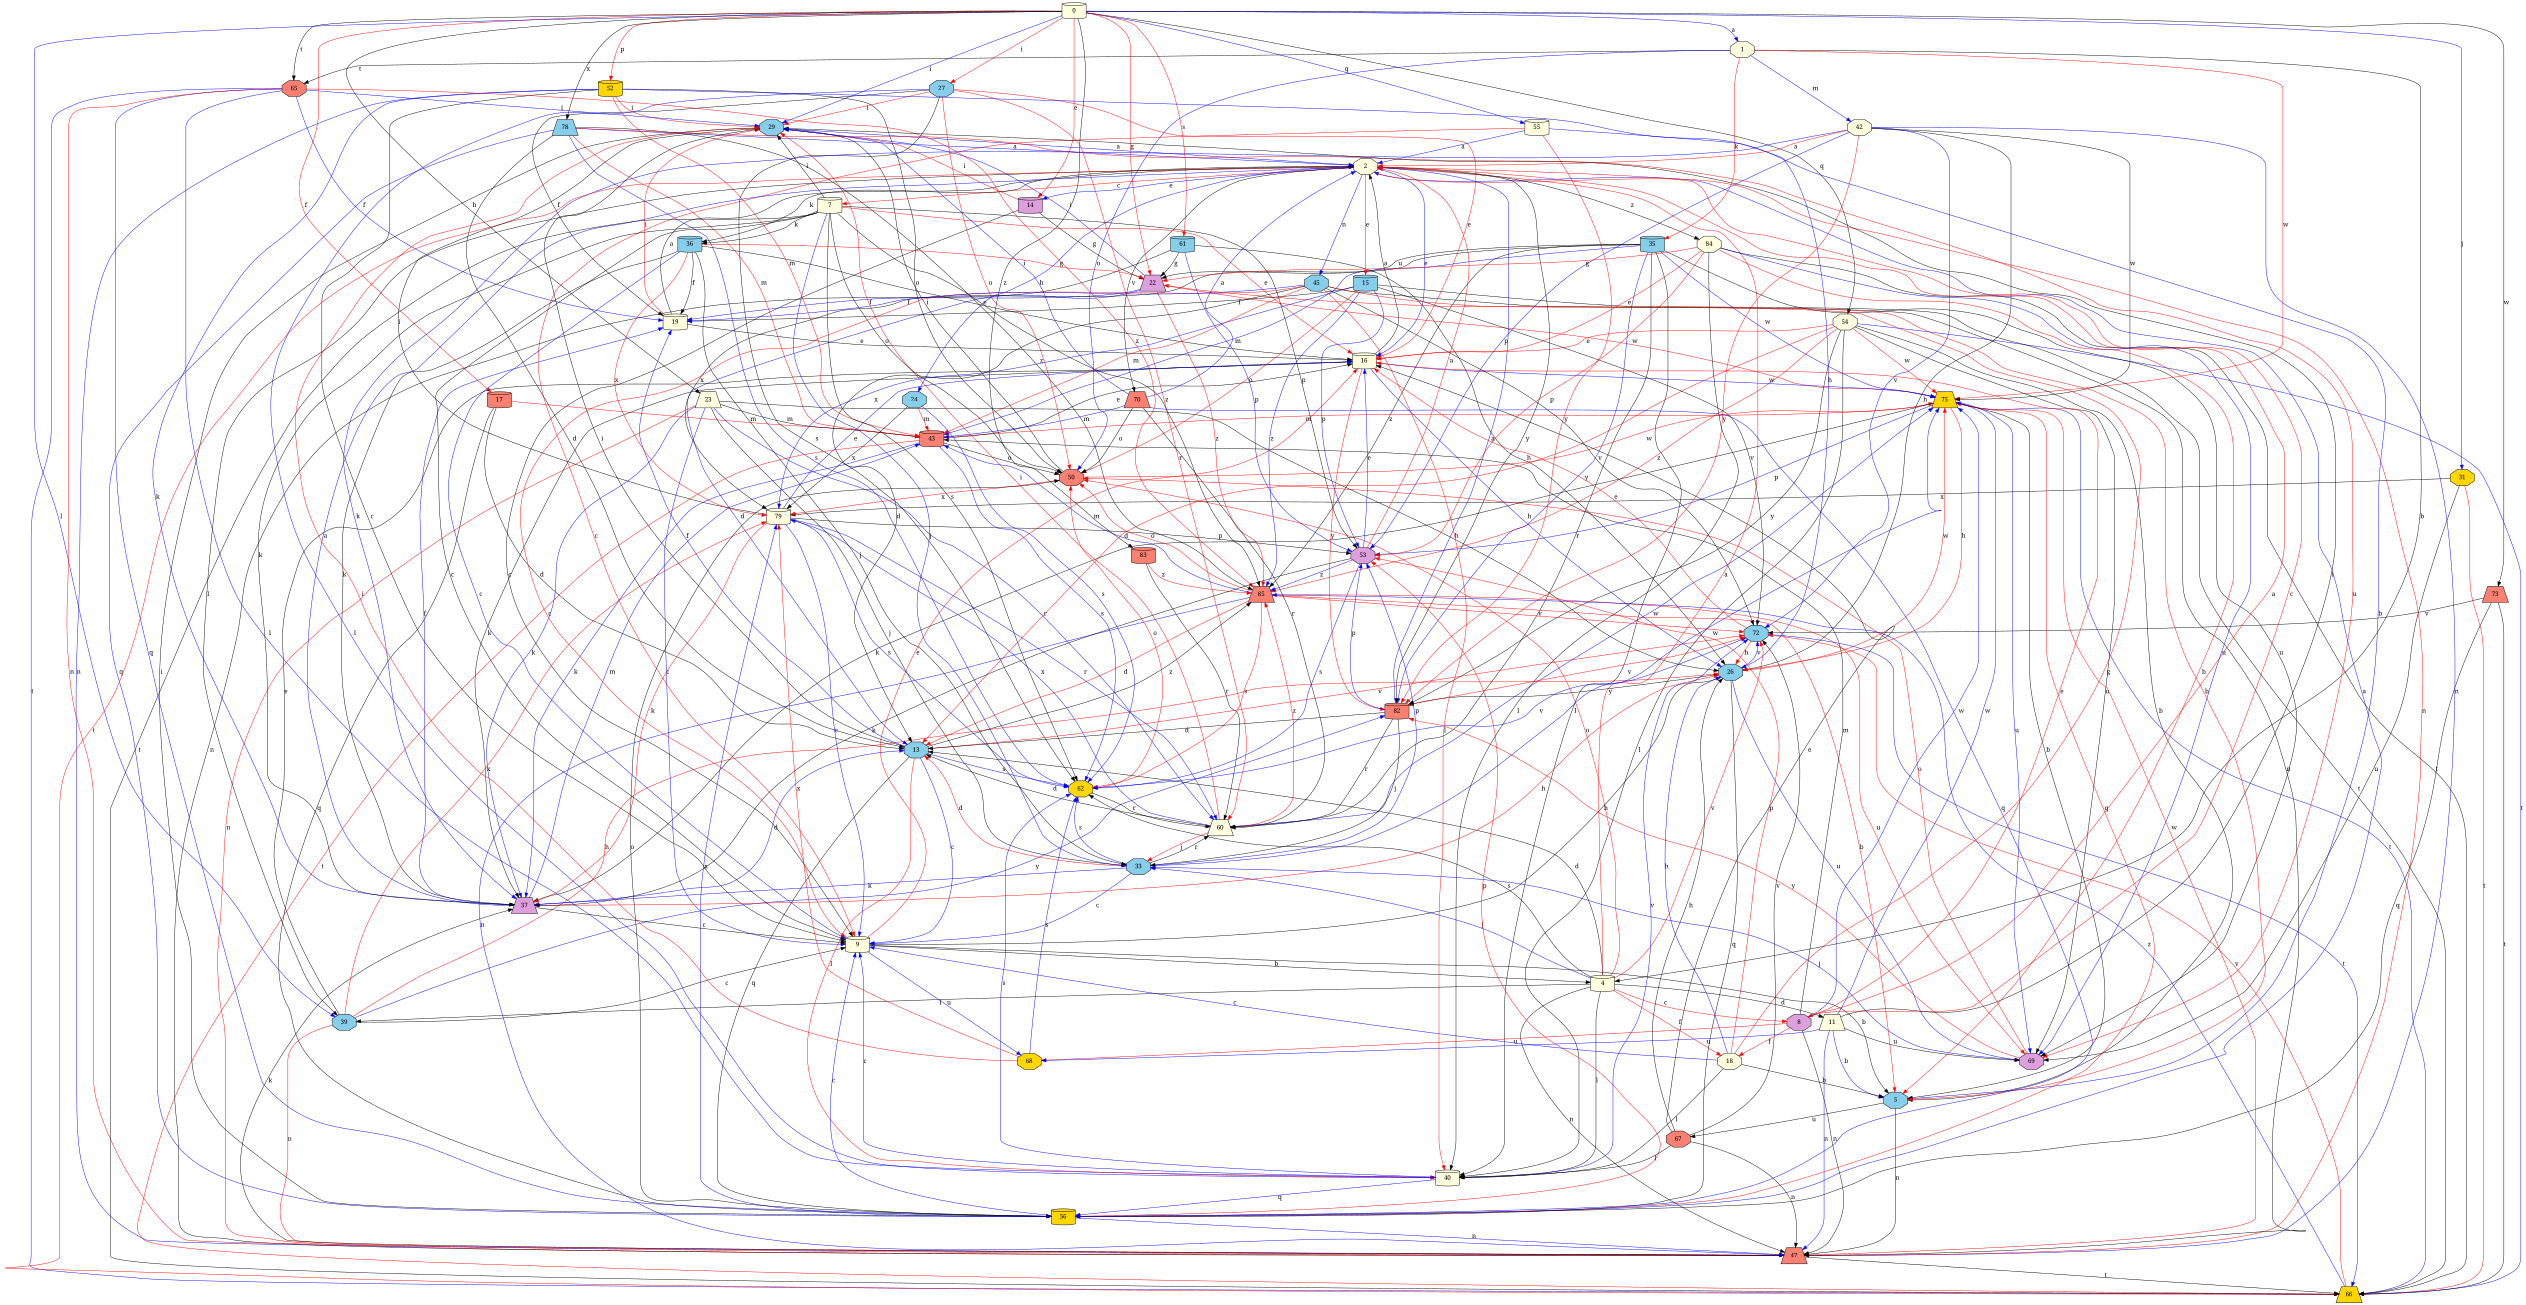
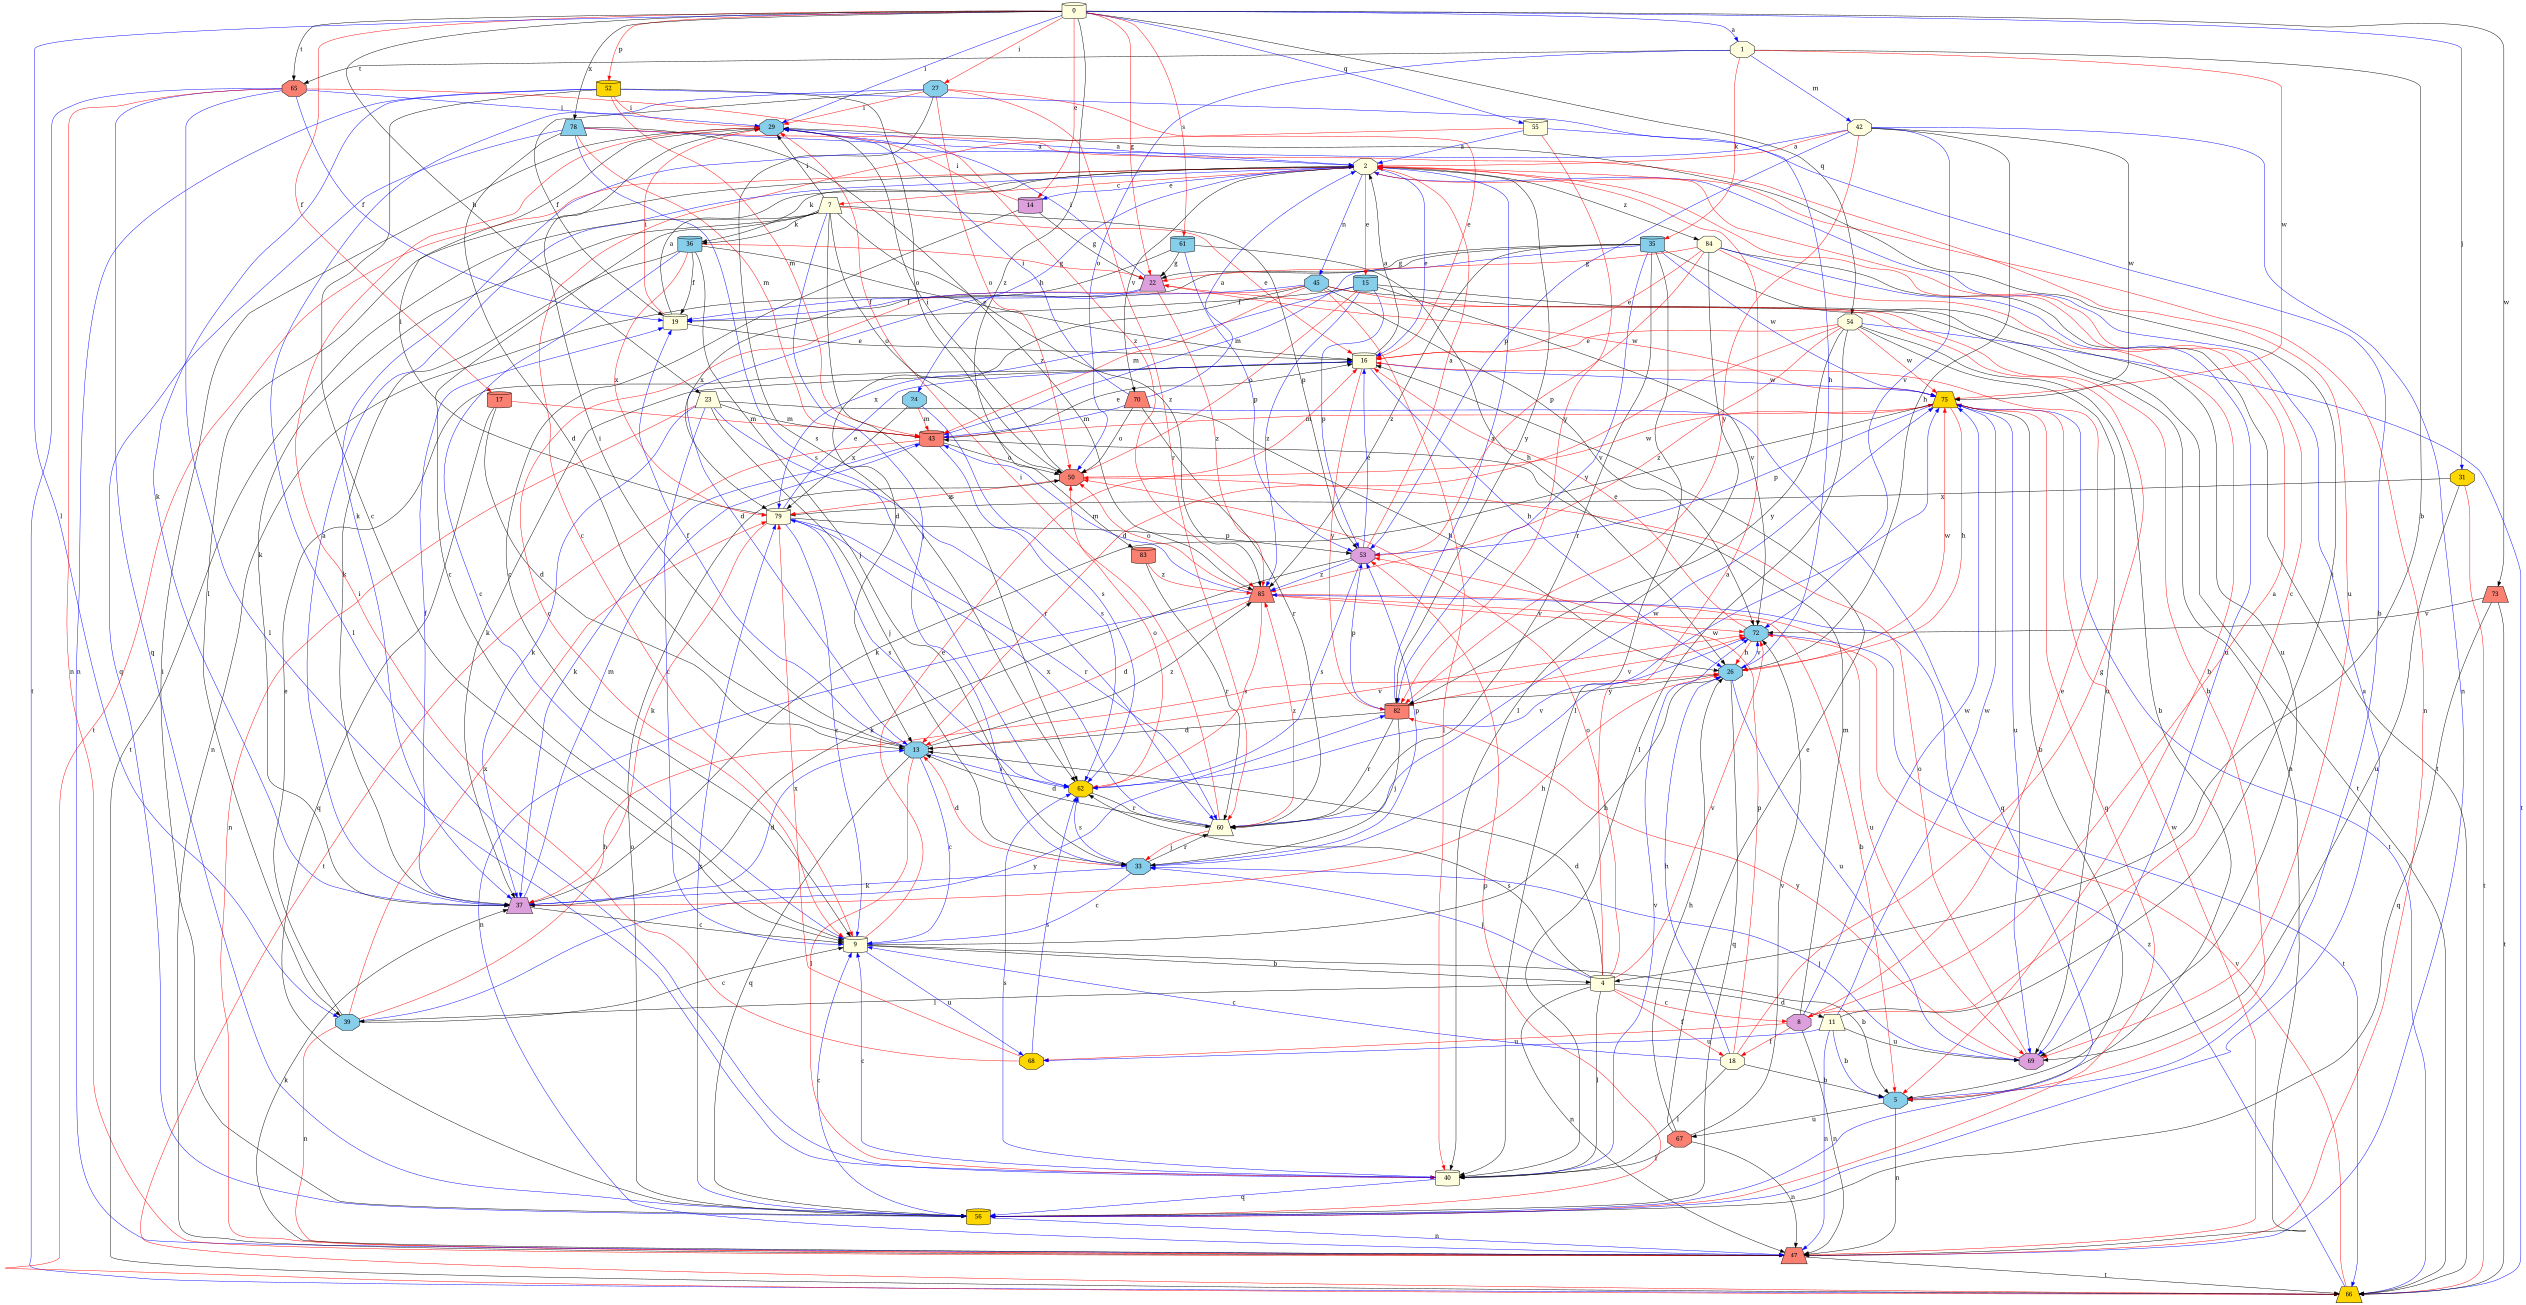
(830, 205) -> (830, 205)
(1401, 264) -> (1401, 264)
